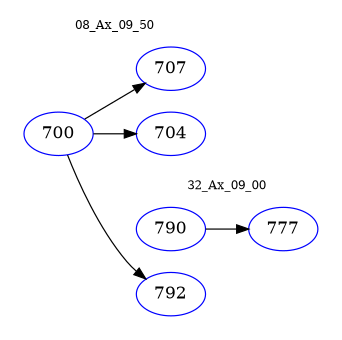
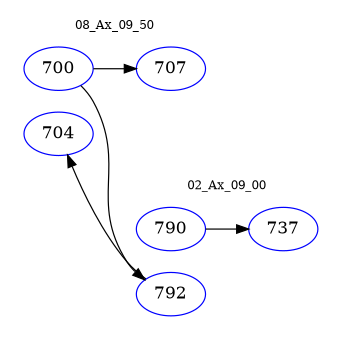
(109, 134) -> (102, 227)
(227, 186) -> (227, 186)
(283, 229) -> (283, 229)
